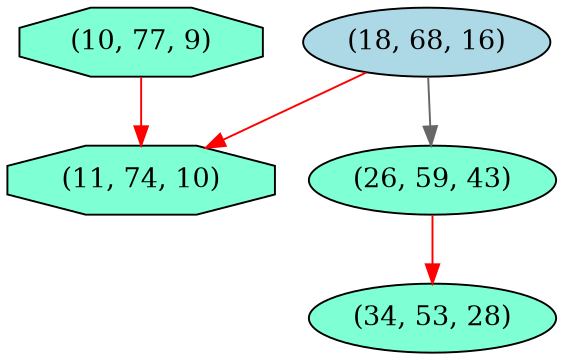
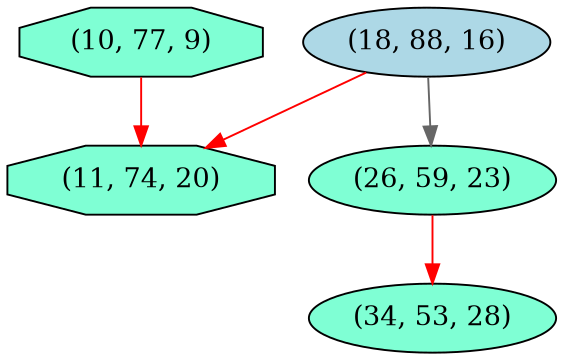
(427, 42) -> (427, 42)
(141, 180) -> (141, 180)
(432, 180) -> (432, 180)
